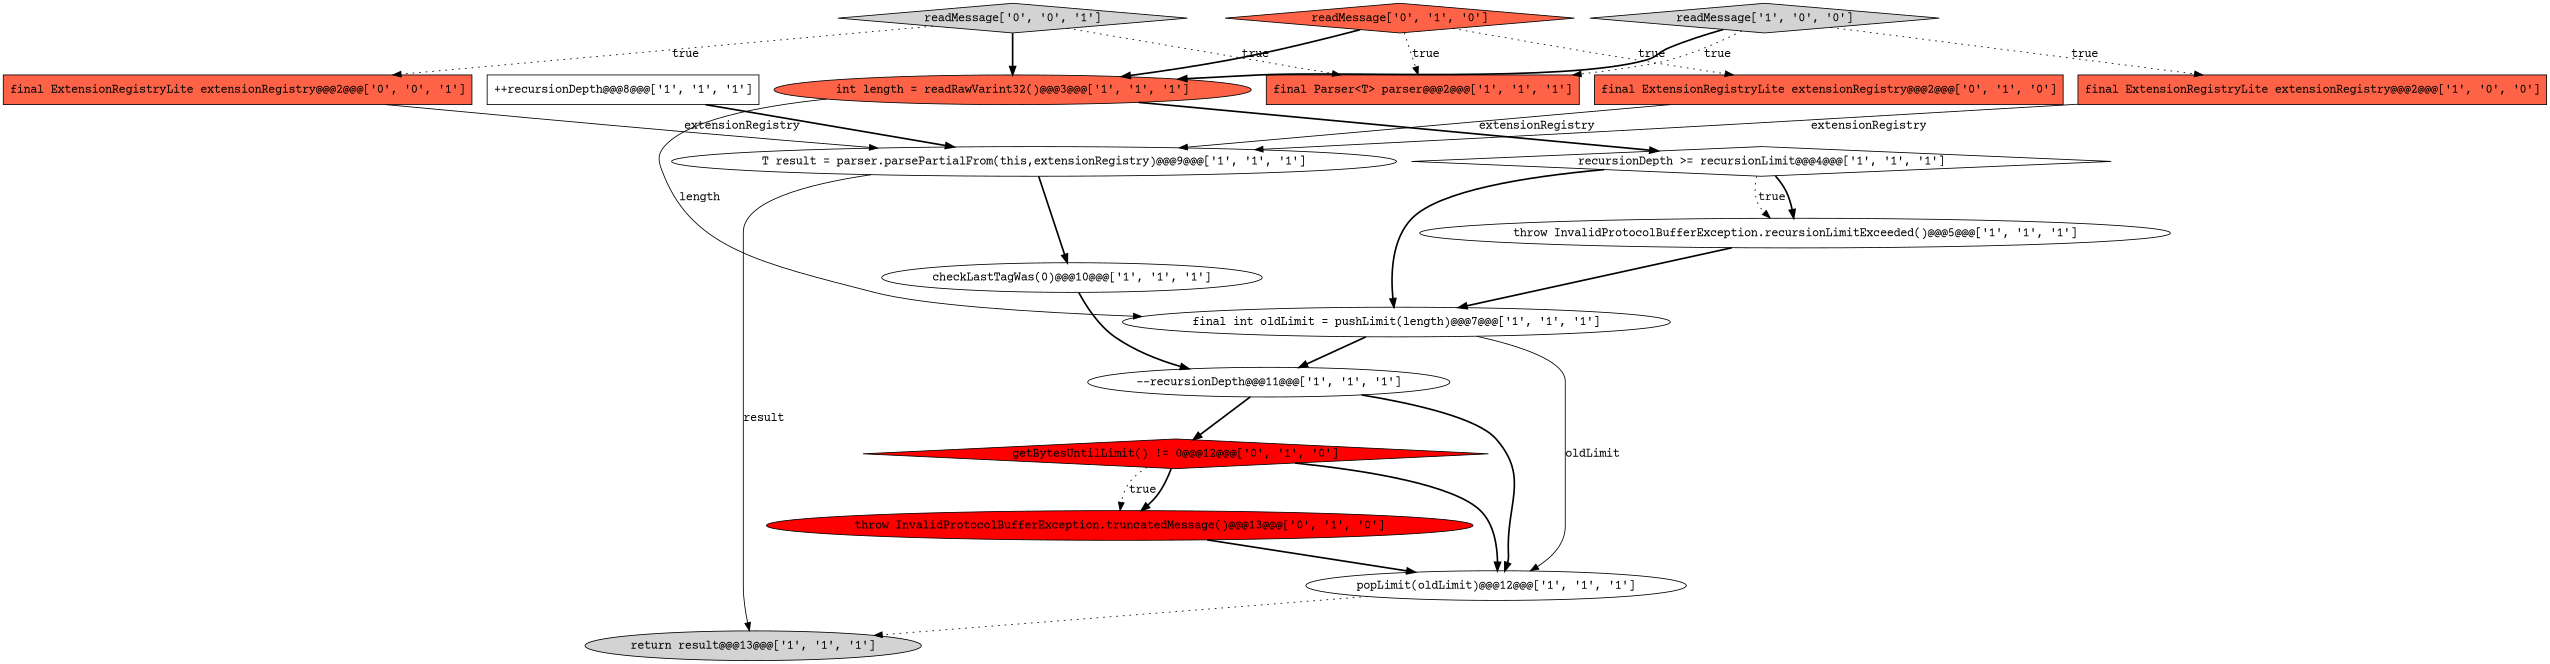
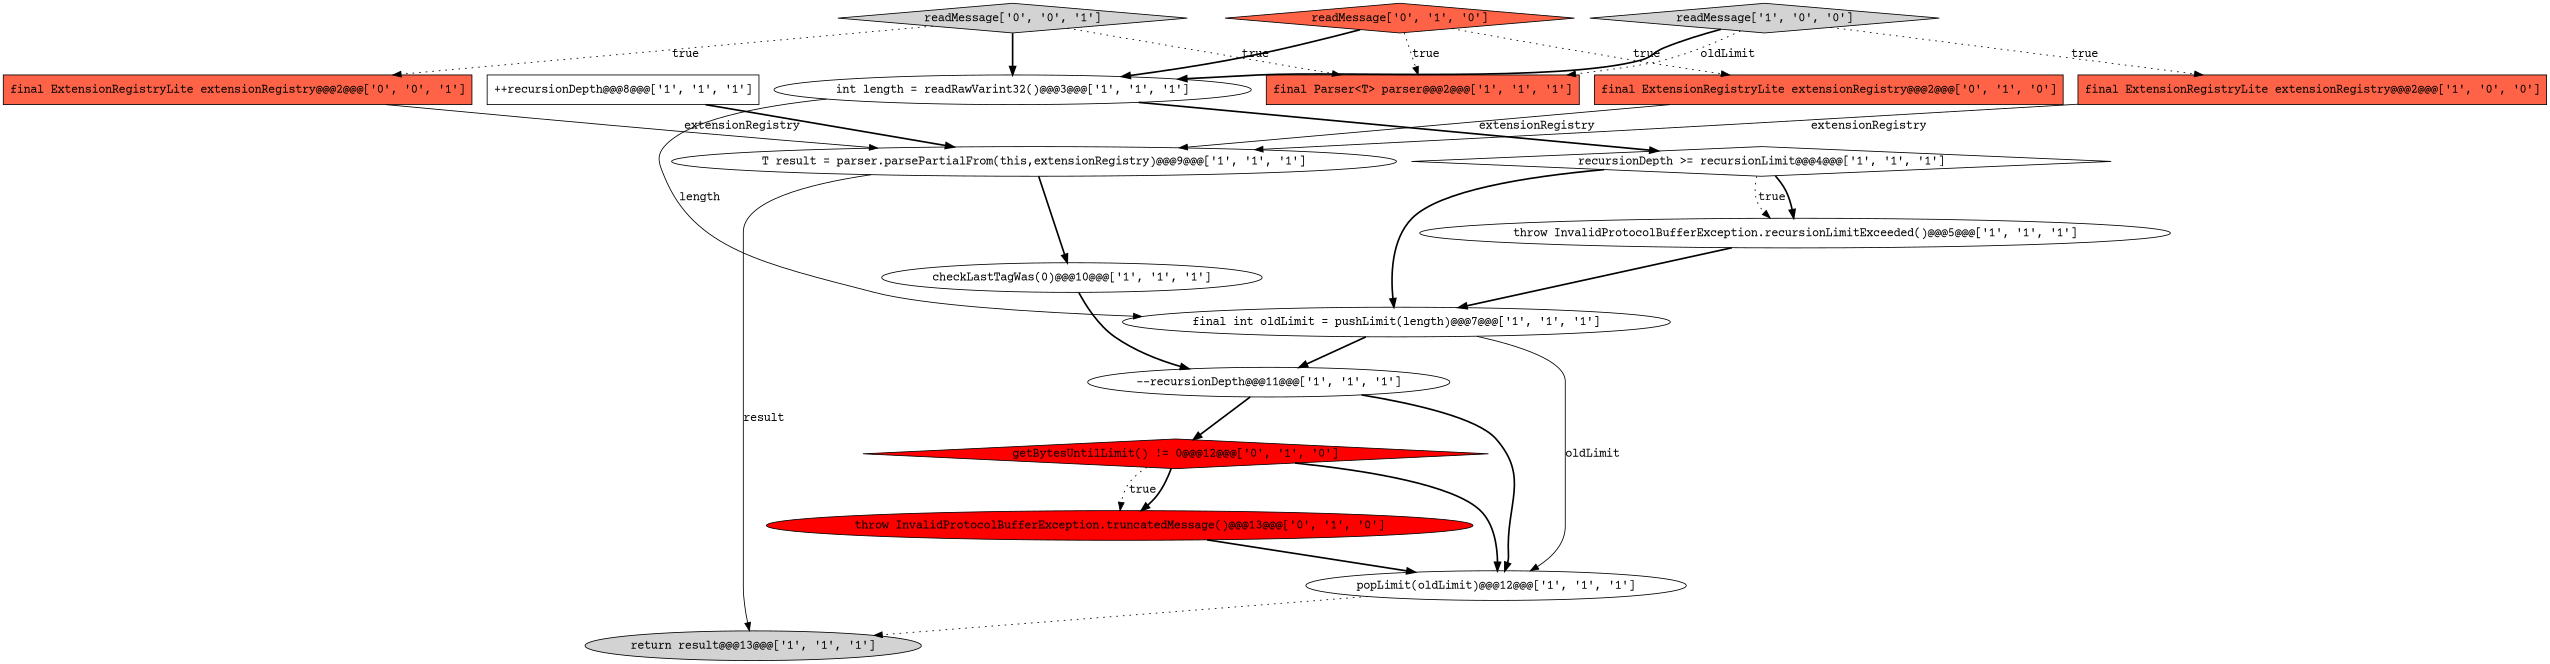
(1718, 54) -> (1728, 54)
(1013, 90) -> (1013, 90)
